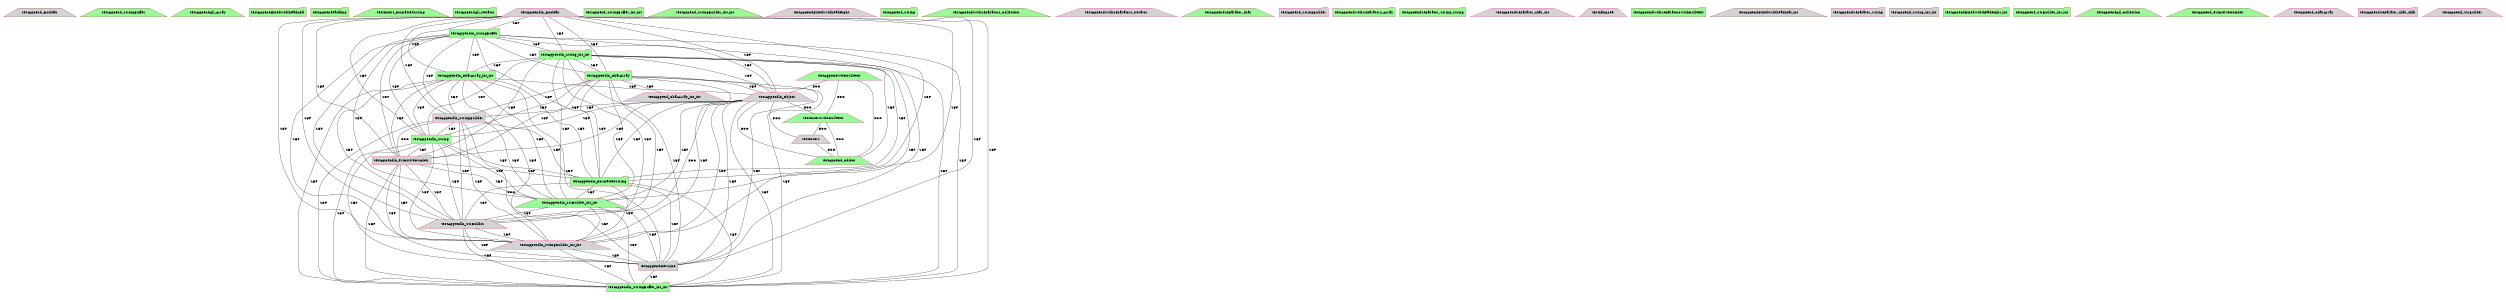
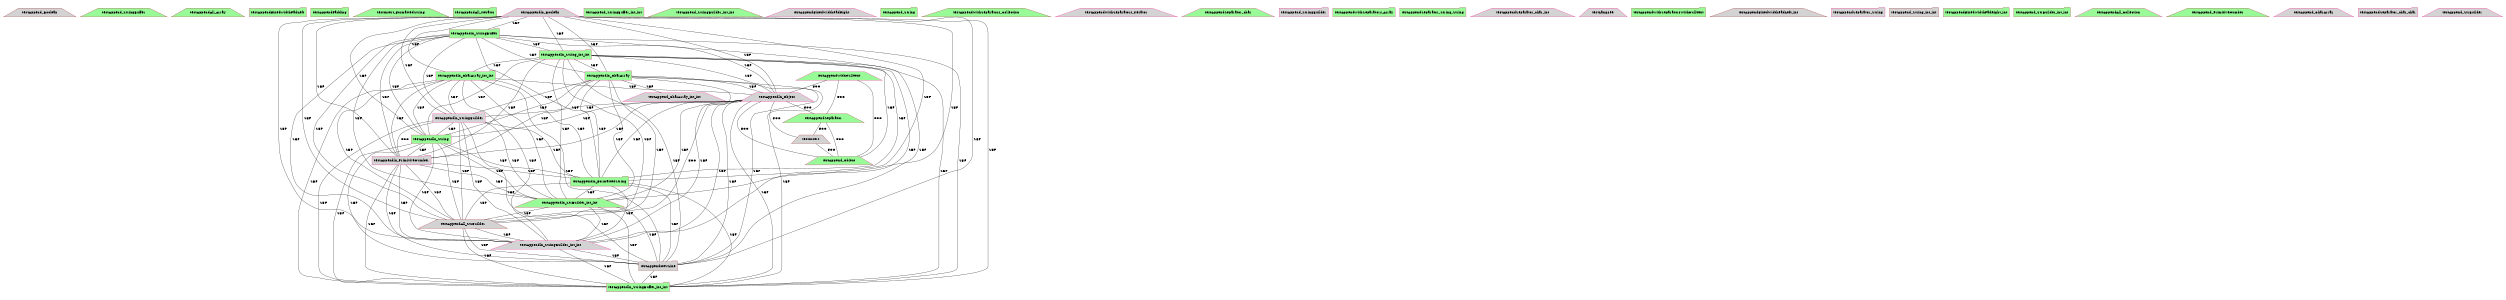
(470, 55) -> none
(823, 118) -> (823, 118)
(511, 192) -> (511, 192)
(463, 224) -> (463, 224)
